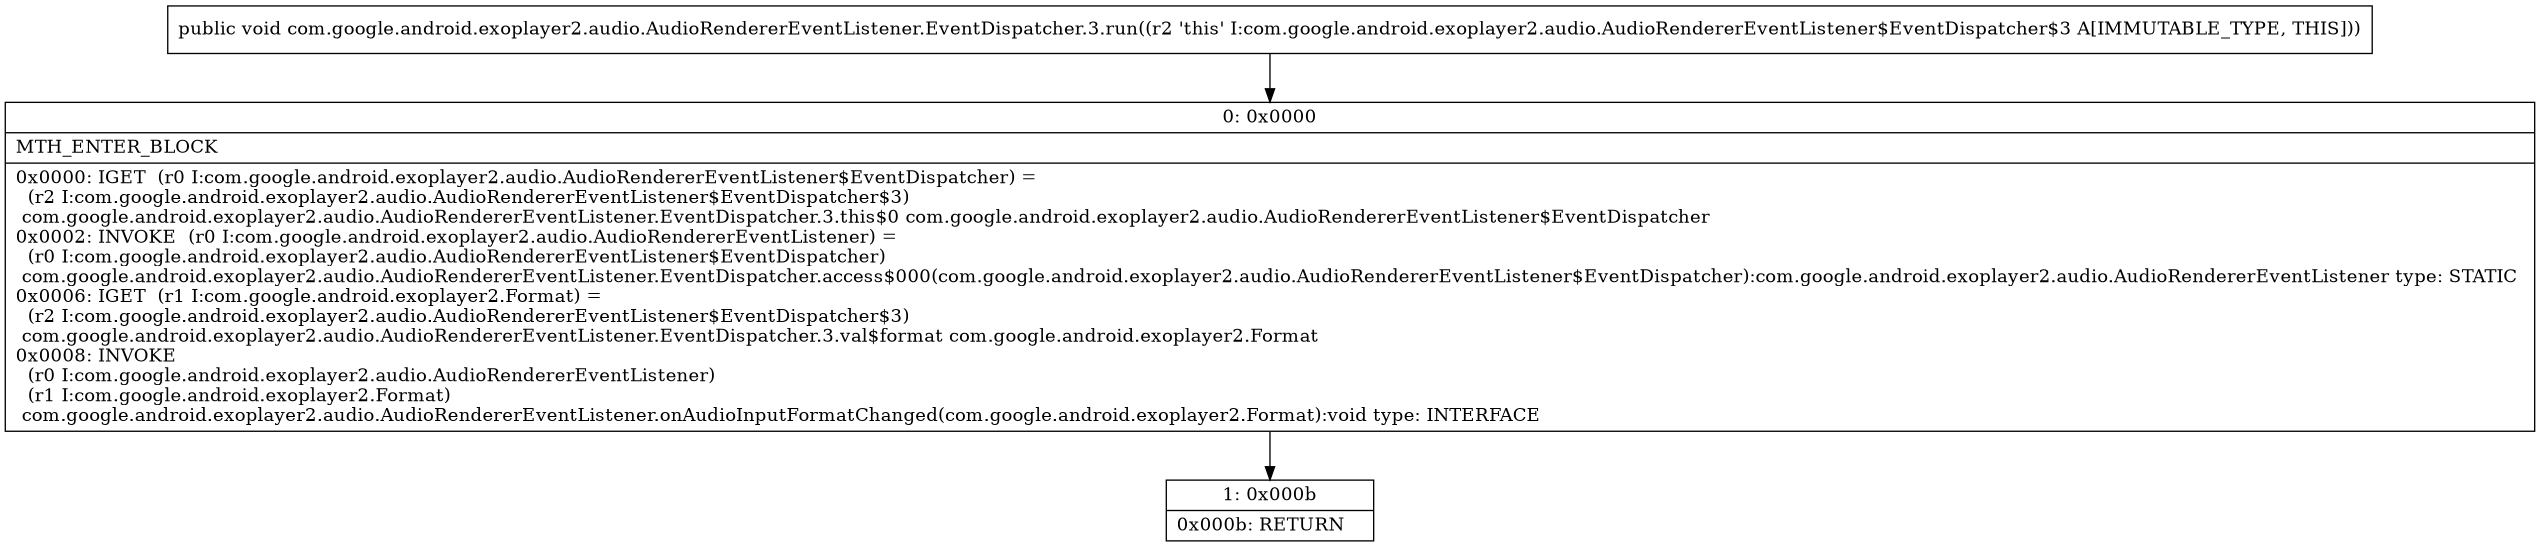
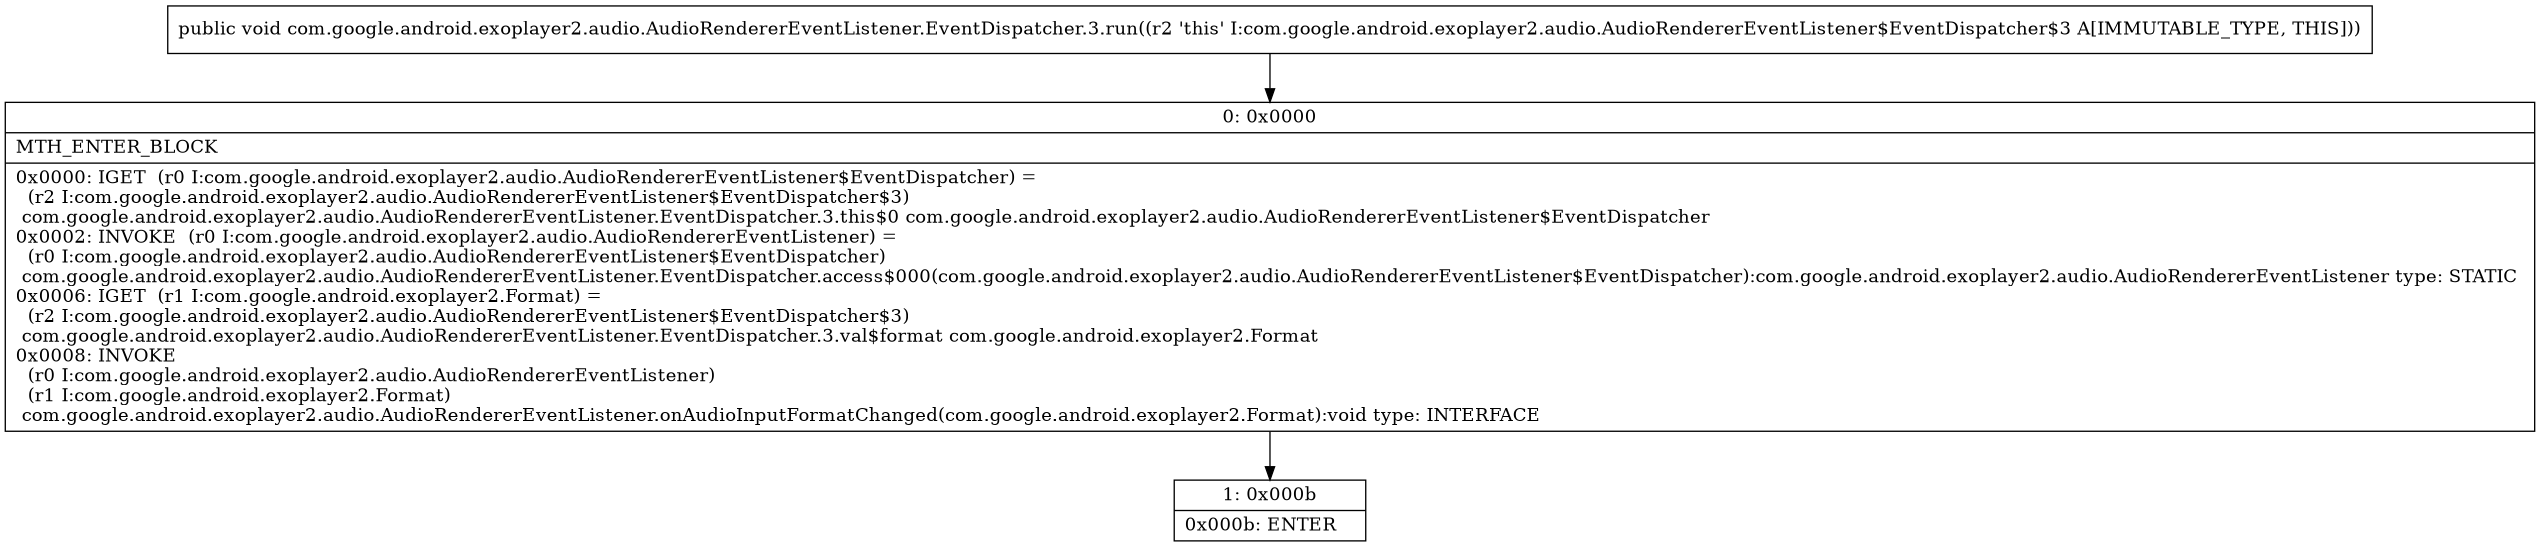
(1270, 525) -> (1270, 525)
